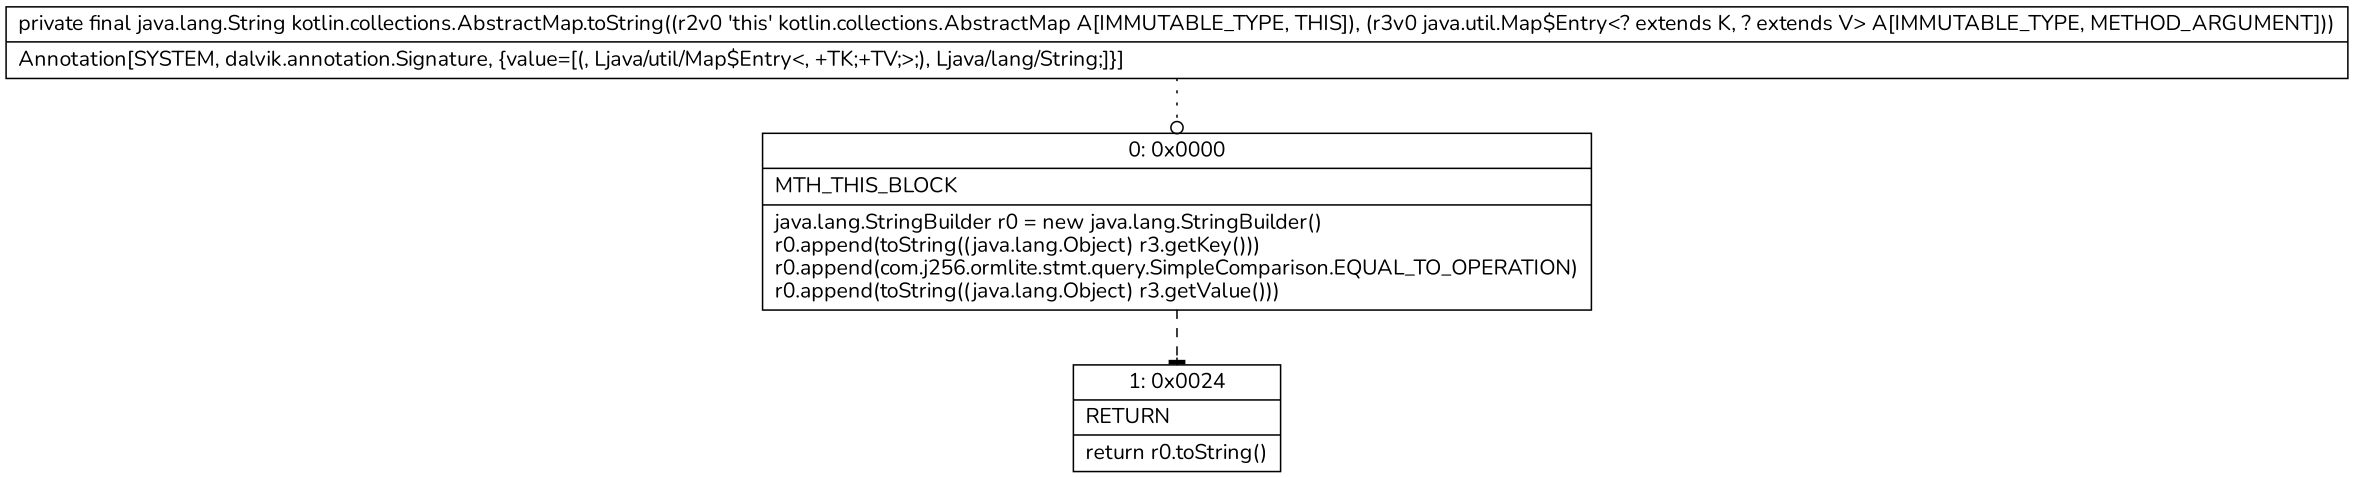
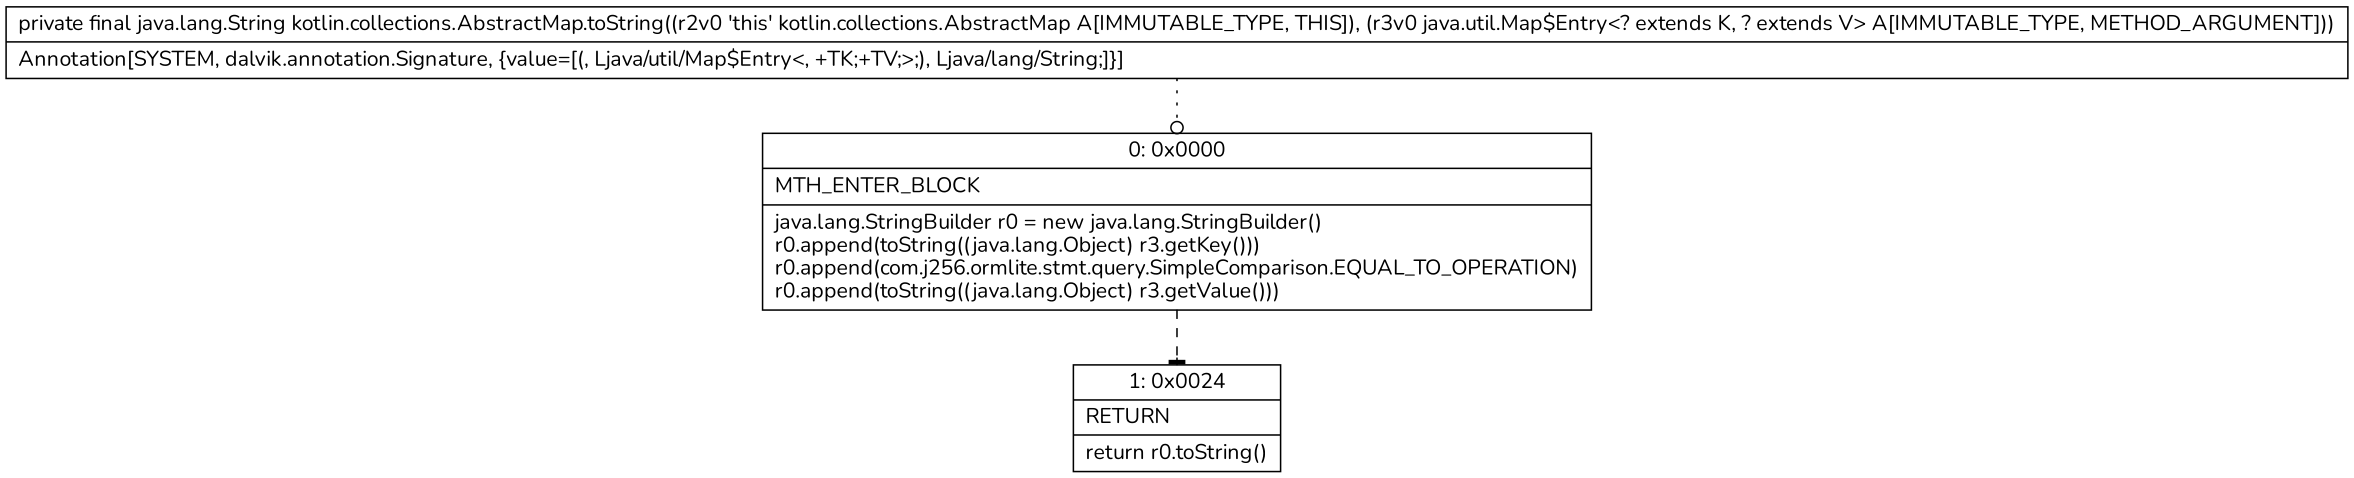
(867, 186) -> (878, 186)
